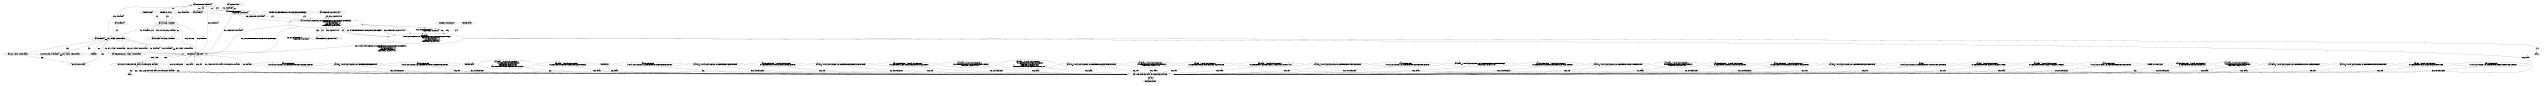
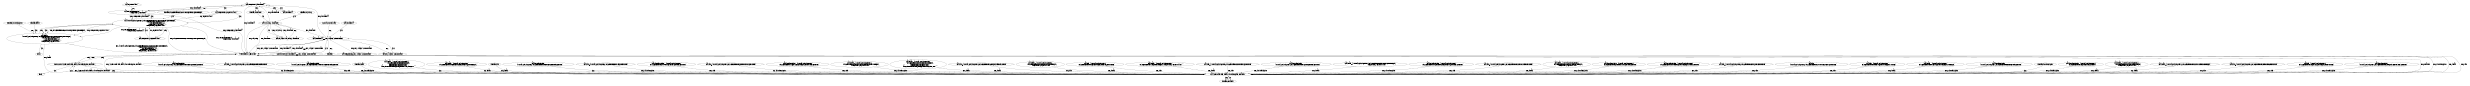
(148, 12) -> (255, 12)
(288, 12) -> (183, 12)
(145, 30) -> (310, 30)
(48, 59) -> (373, 41)
